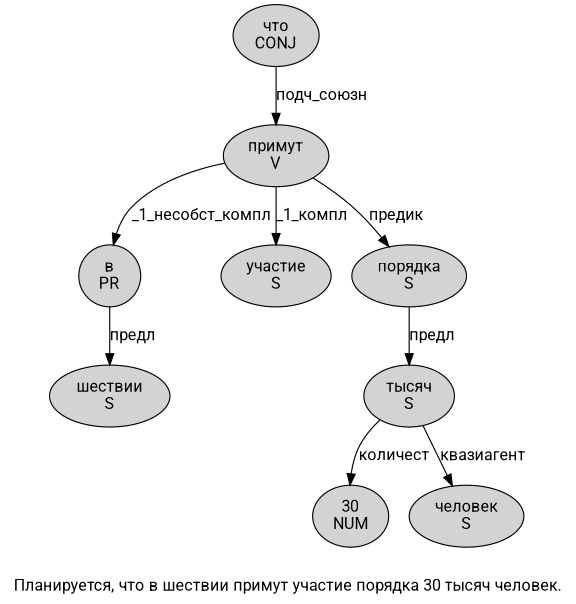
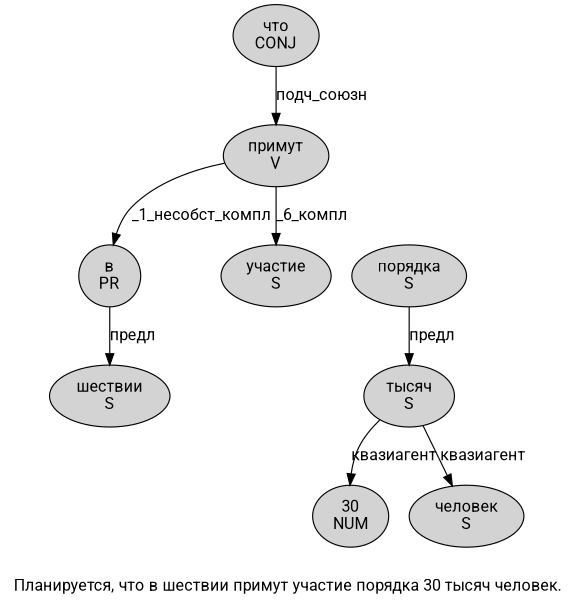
(350, 205) -> none
(312, 216) -> (312, 216)
(394, 456) -> (394, 456)
